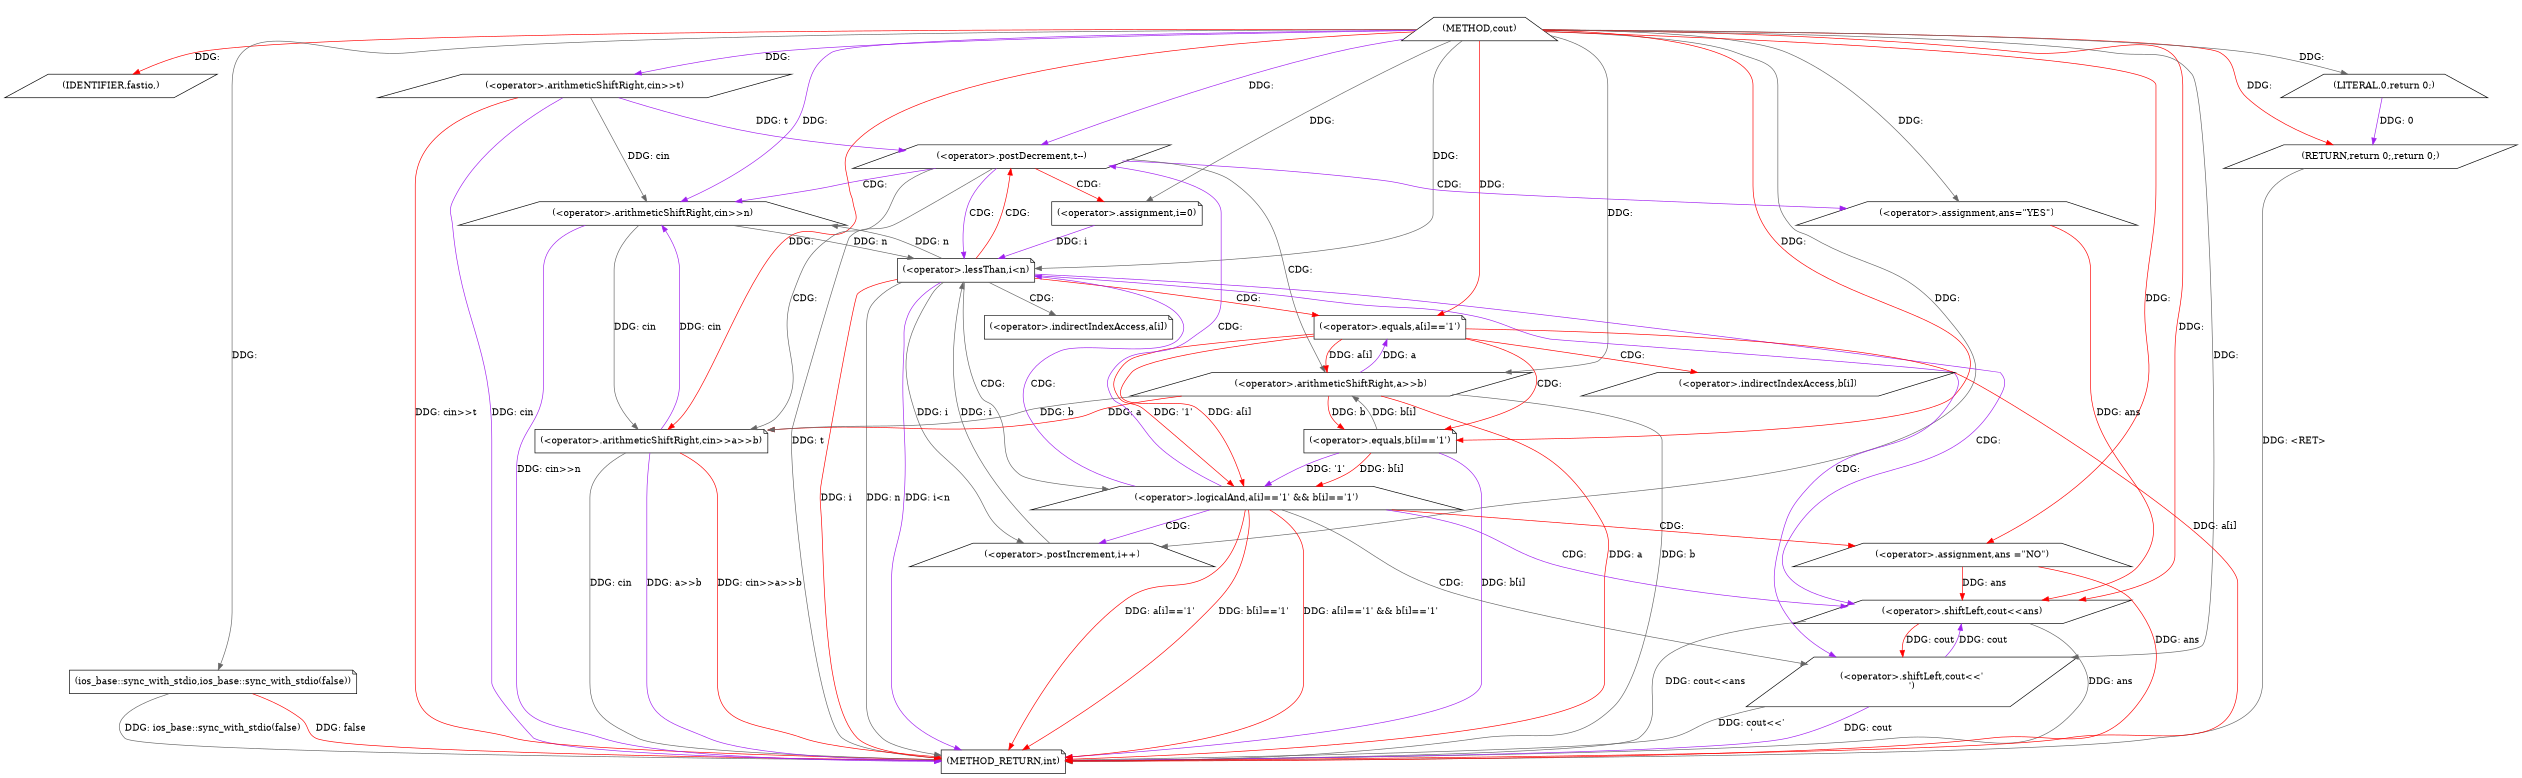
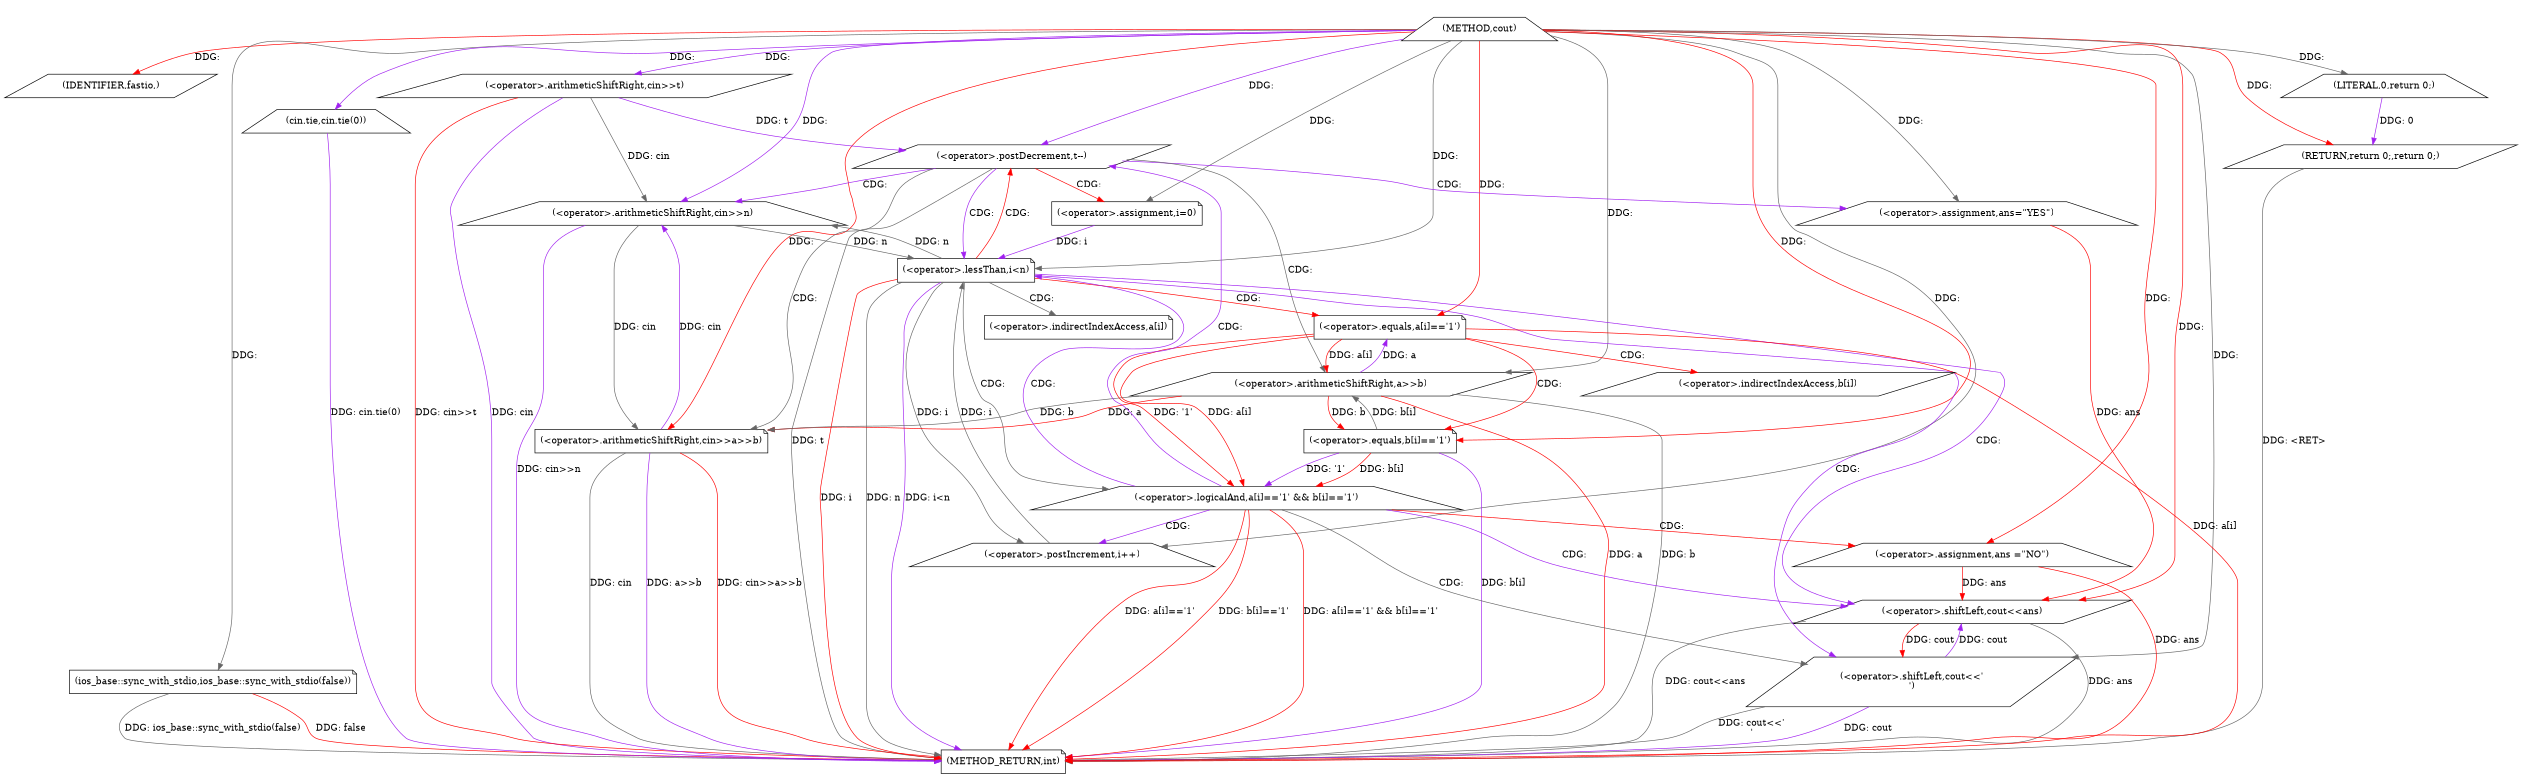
none -> (326, 121)
